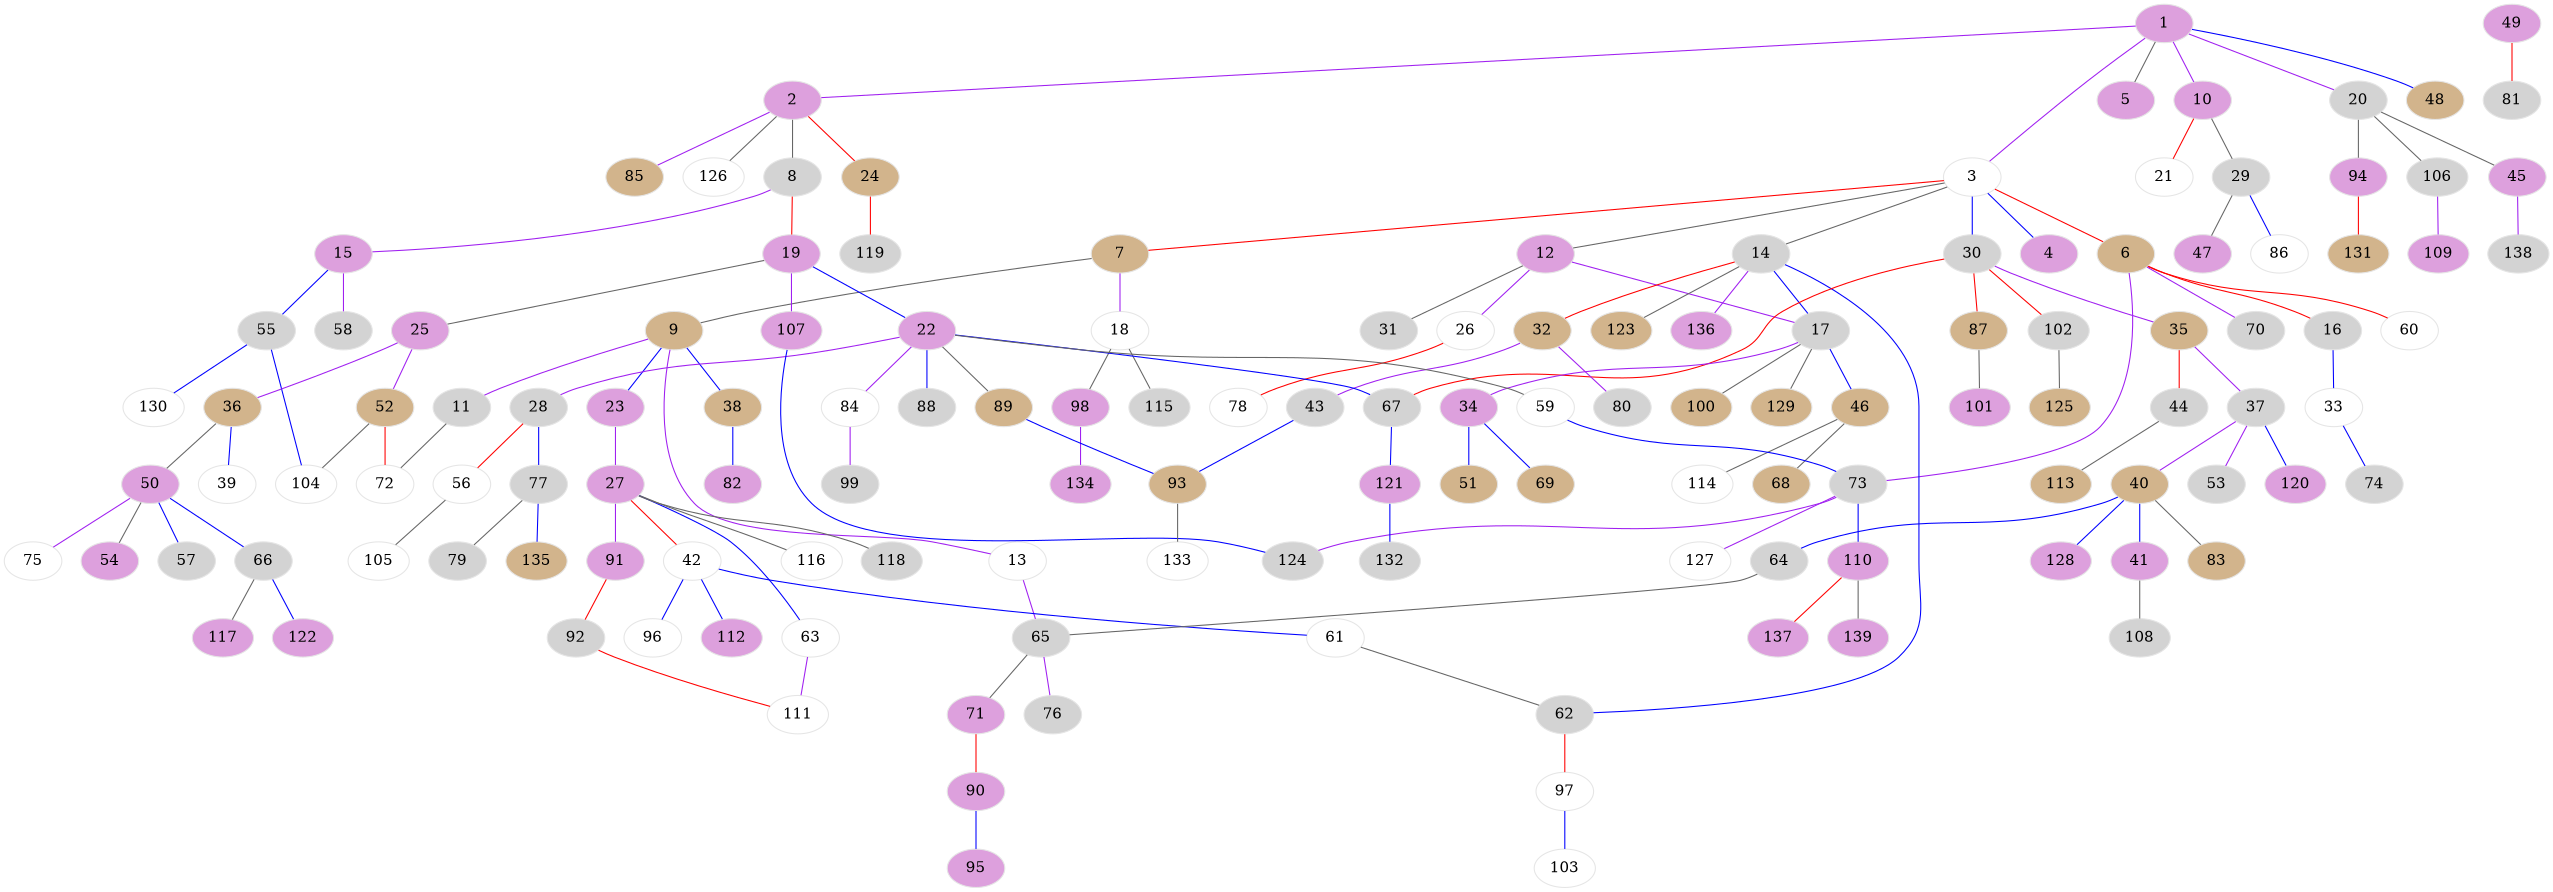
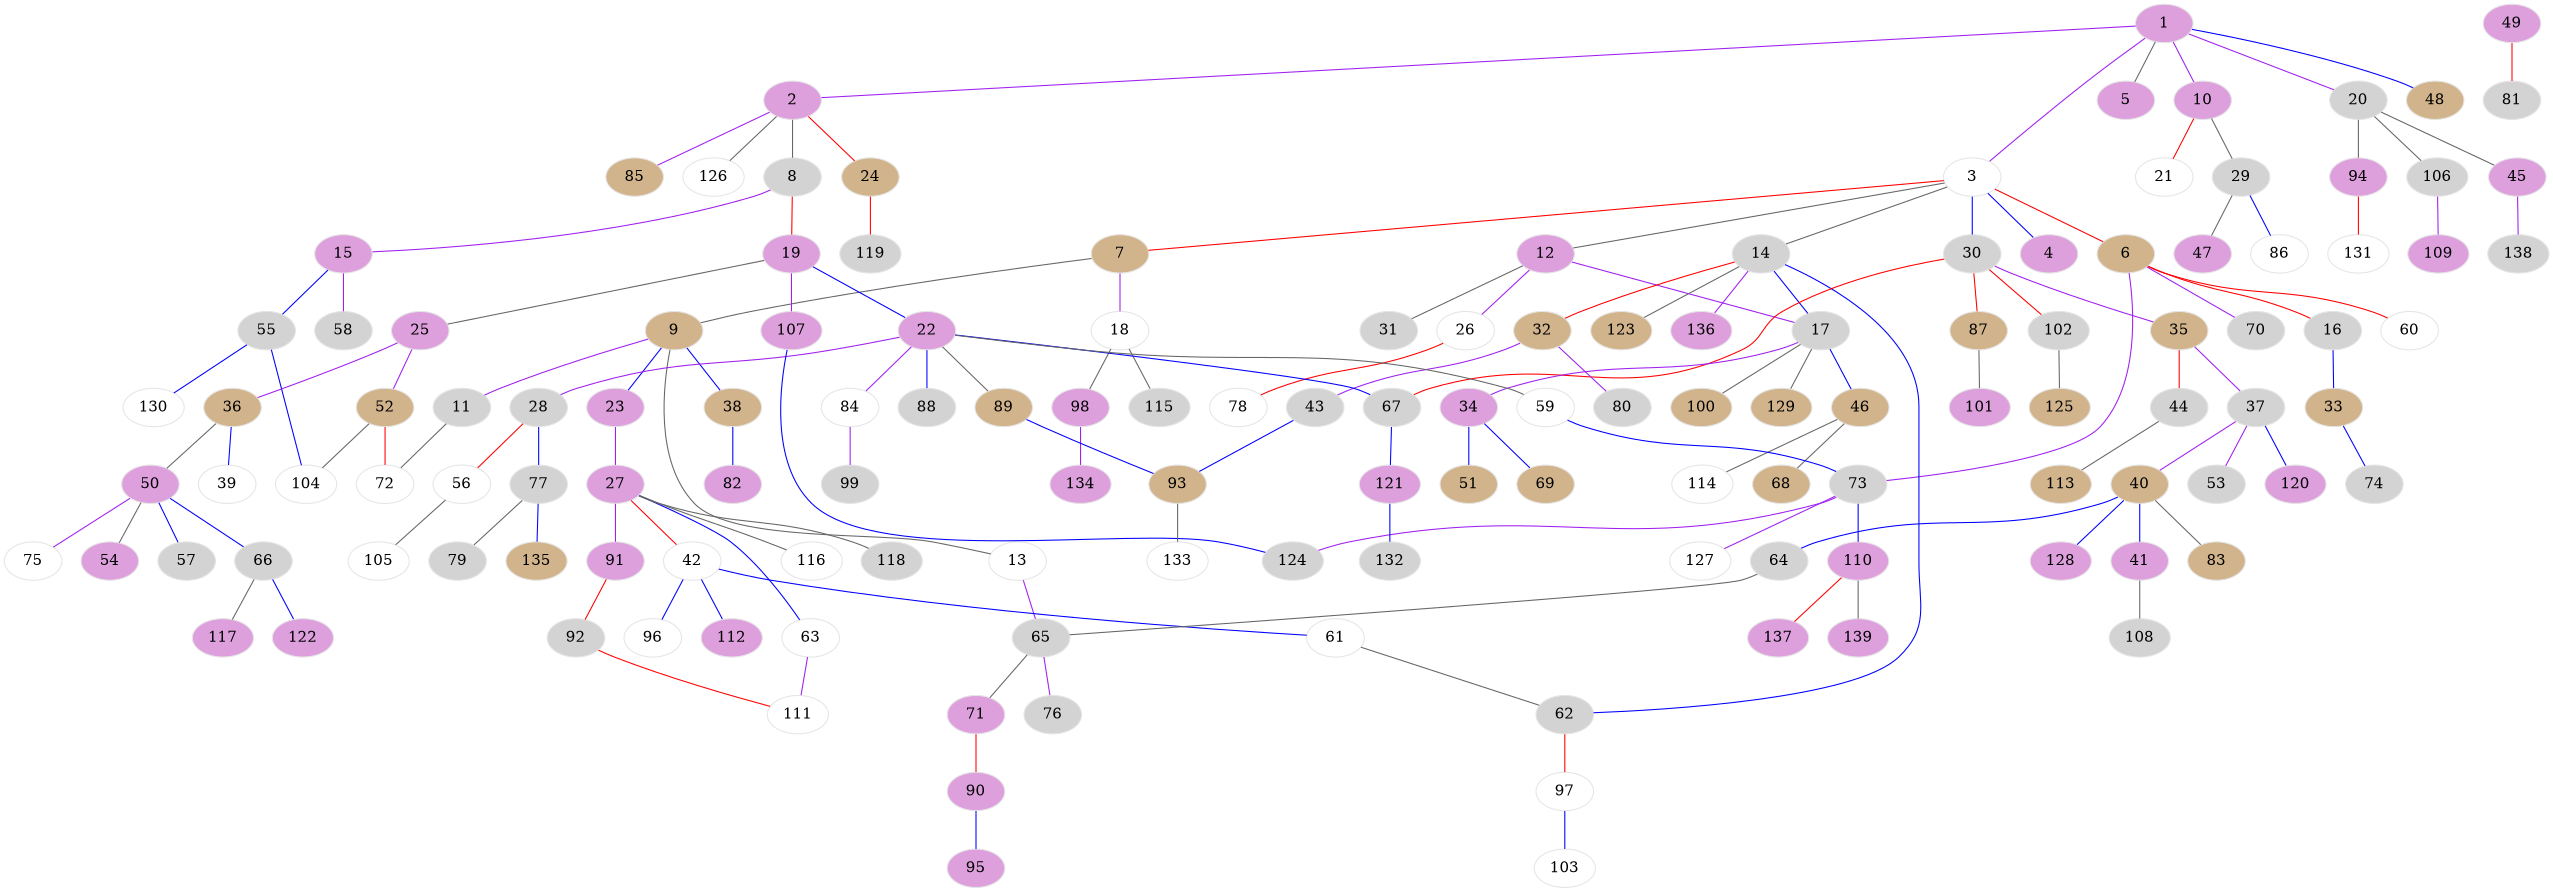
(2358, 254) -> (2358, 254)
(2334, 407) -> (2334, 407)
(696, 504) -> (696, 504)
